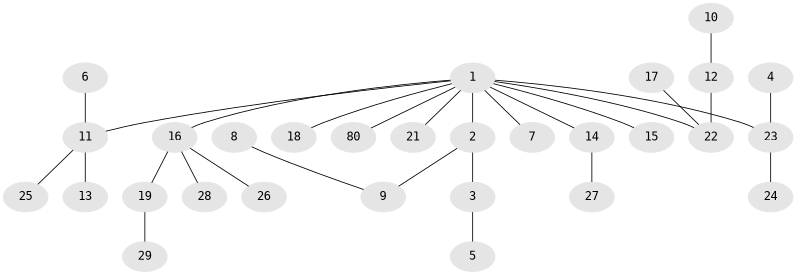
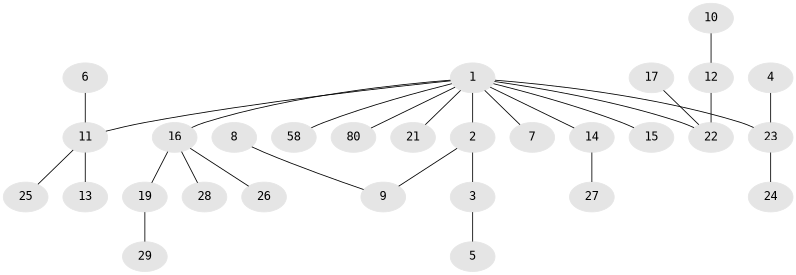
(294, 137) -> (294, 137)
